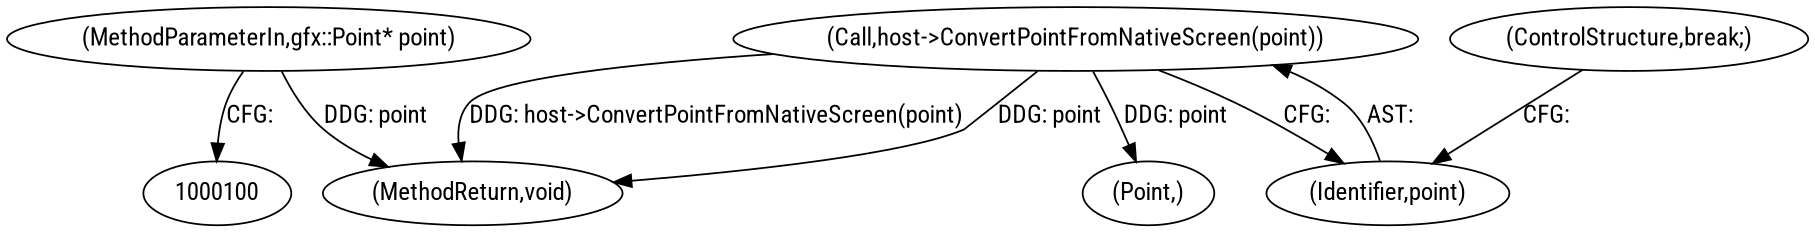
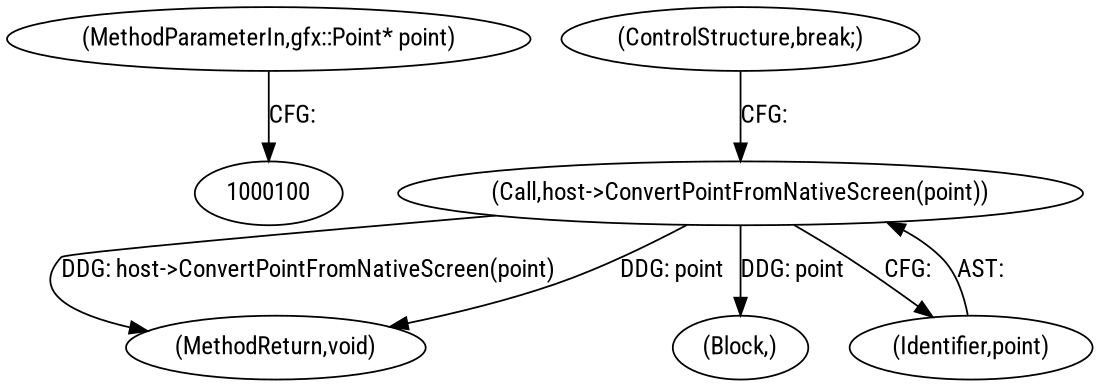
(1515, 112) -> (741, 107)
(318, 124) -> none
(1148, 193) -> (741, 348)
